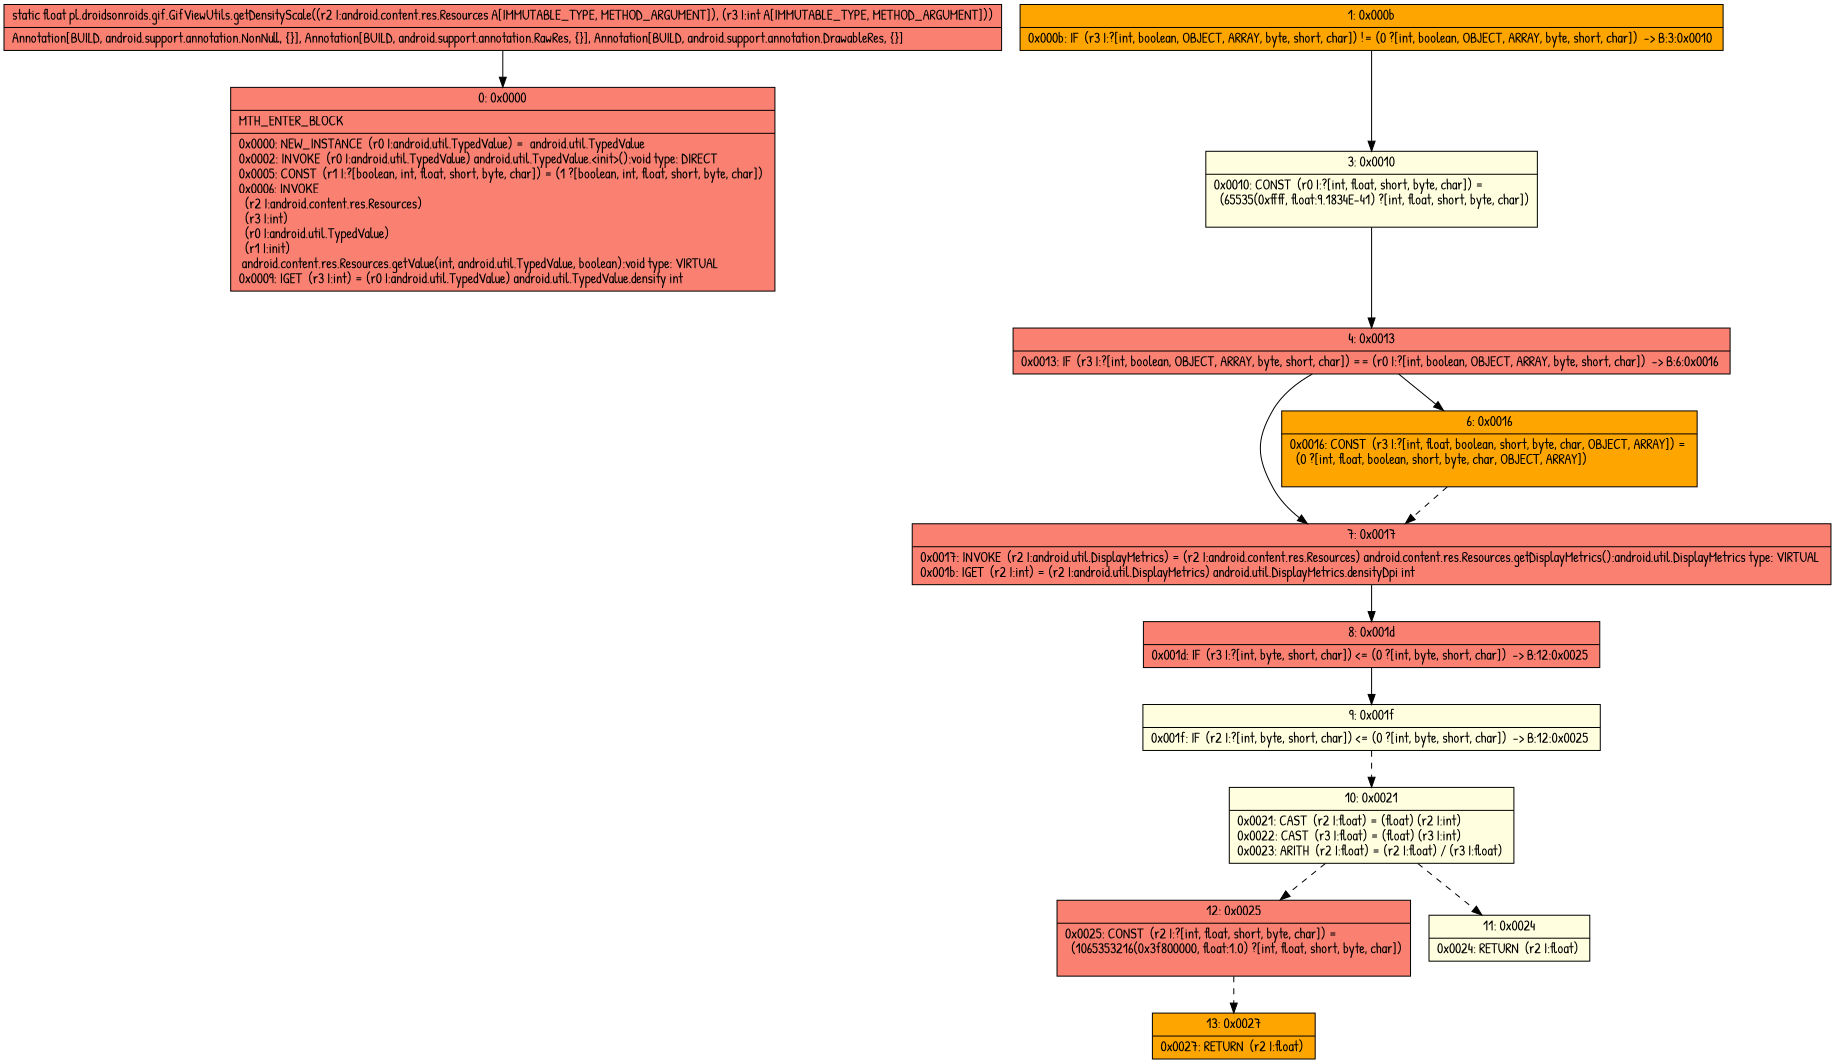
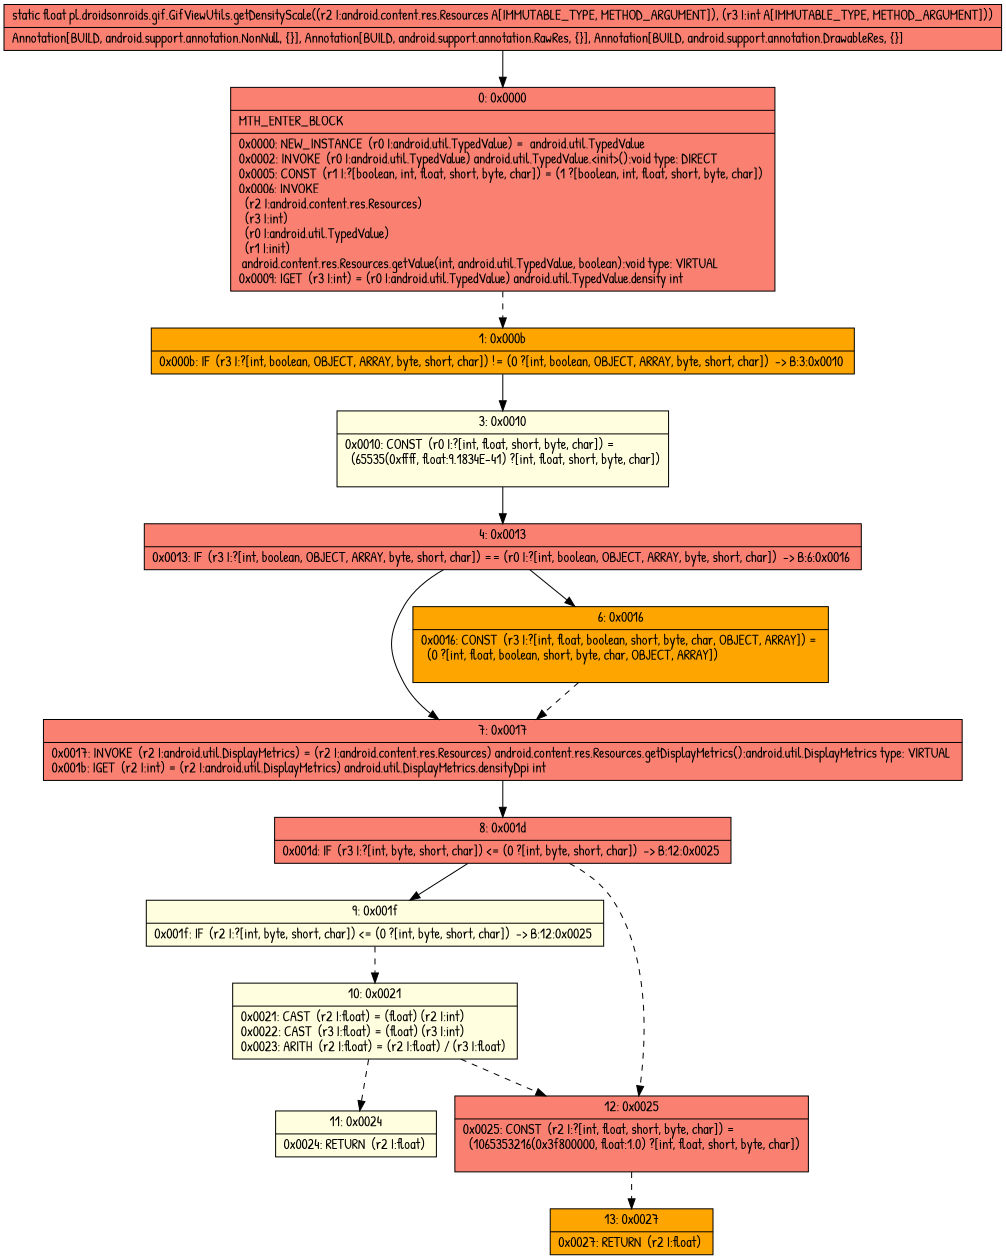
none -> (503, 305)
none -> (637, 962)
